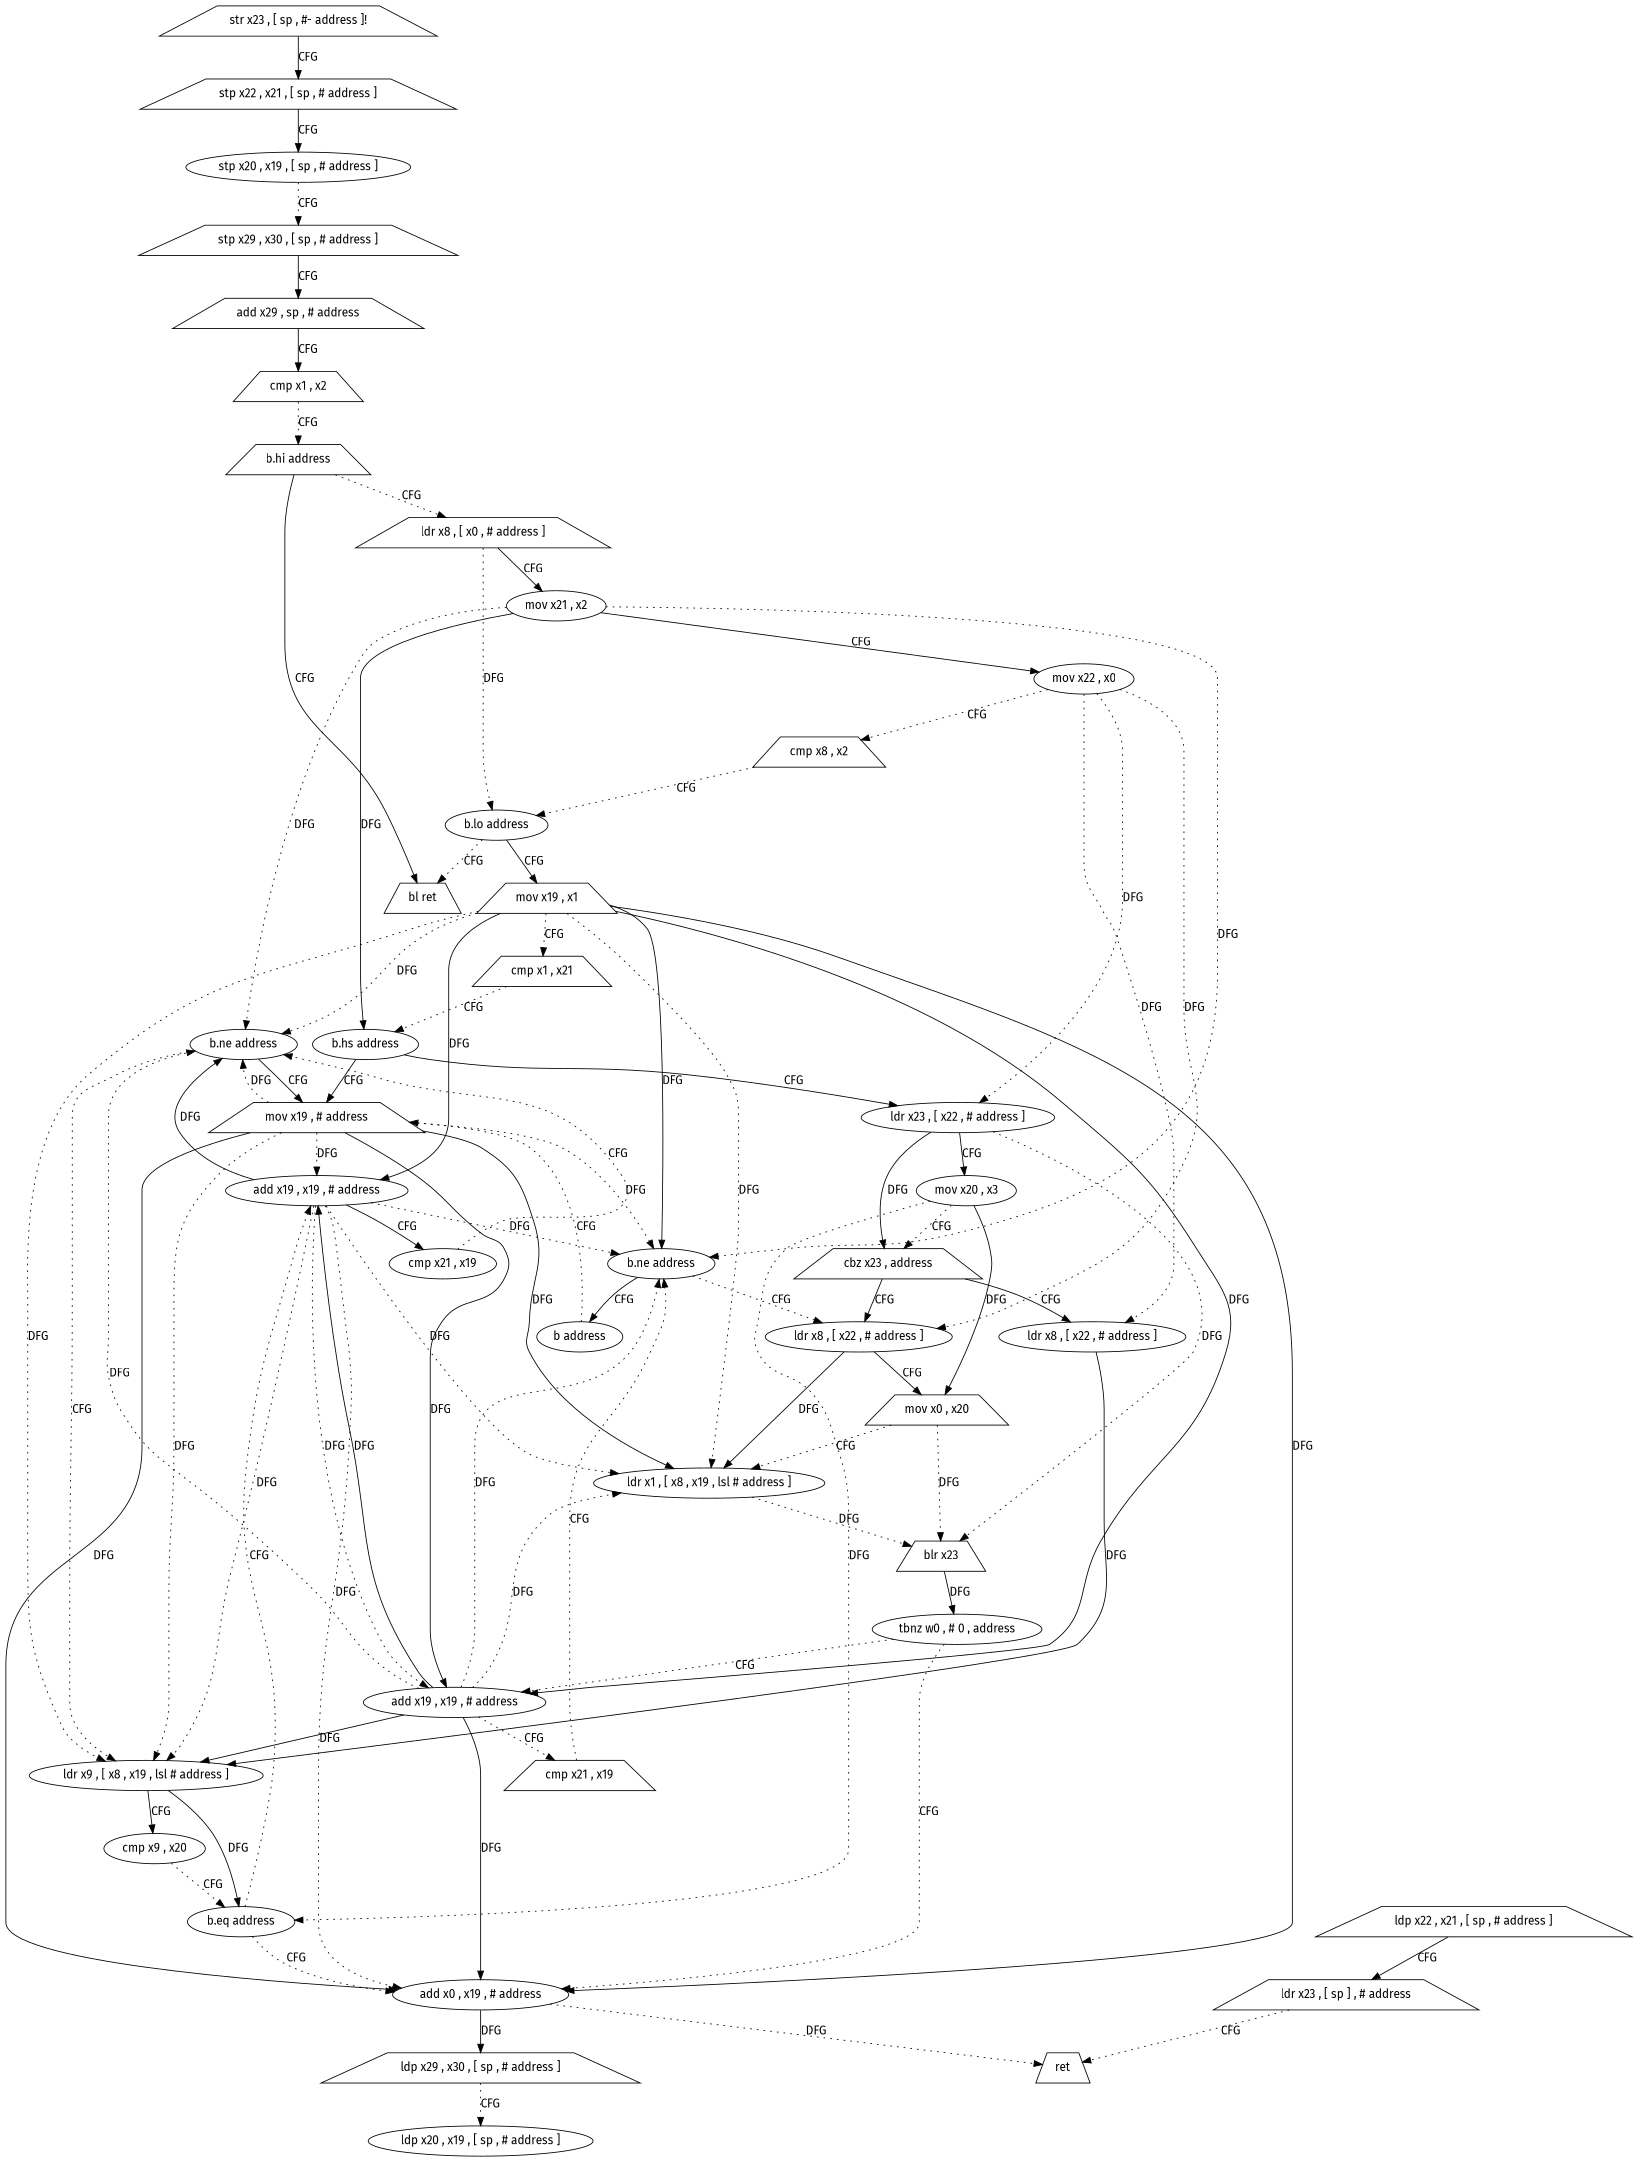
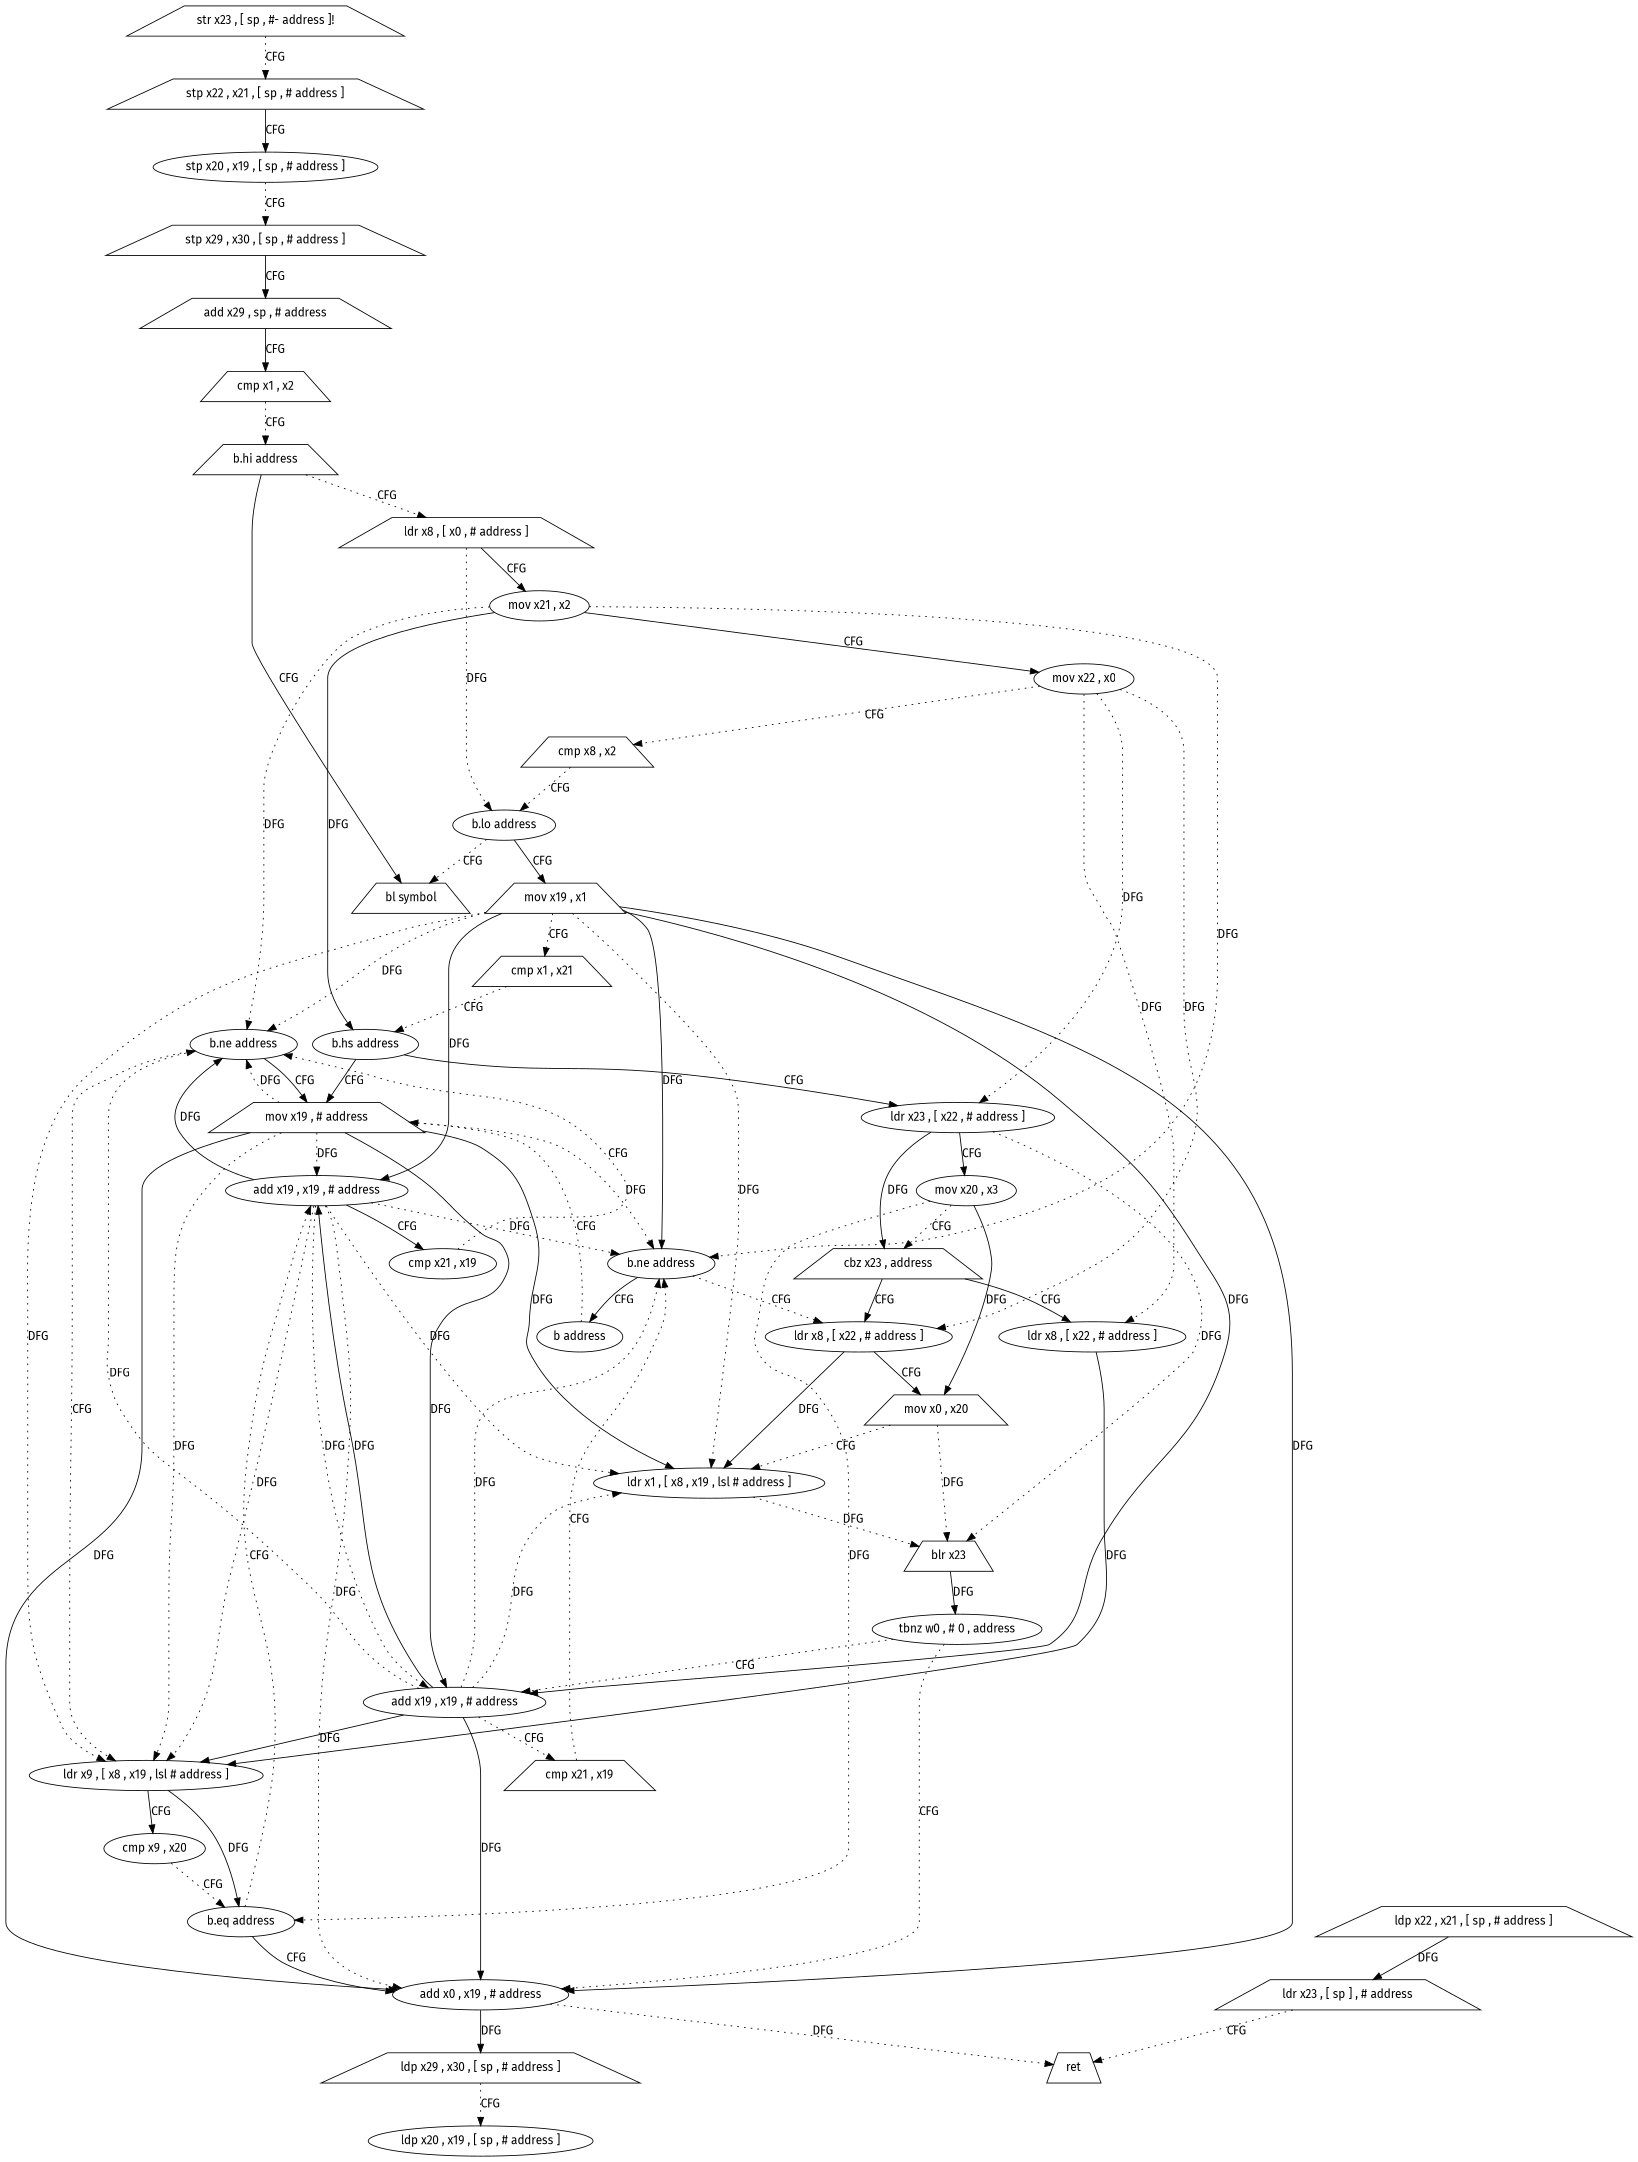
(298, 53) -> (266, 53)
(423, 898) -> (411, 898)
(1428, 1958) -> (1428, 1958)
(314, 1975) -> (314, 1975)
